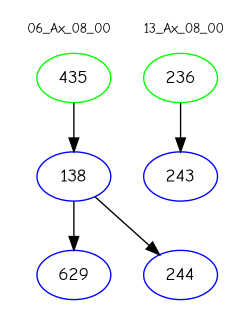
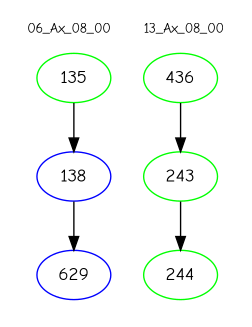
(74, 78) -> (74, 78)
(181, 78) -> (181, 78)
(181, 176) -> (181, 176)
(113, 213) -> (181, 219)
(181, 275) -> (181, 275)
